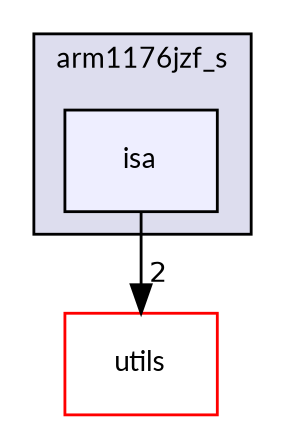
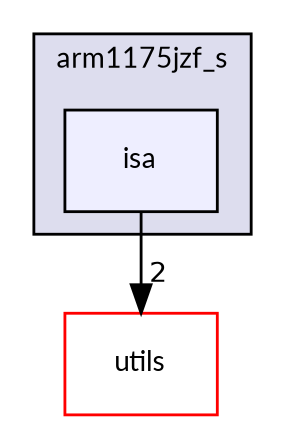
(143, 61) -> (143, 61)
